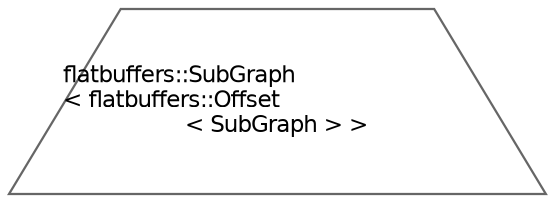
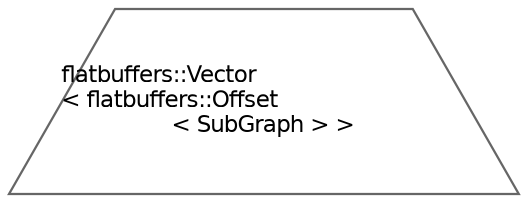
(277, 102) -> (264, 102)
